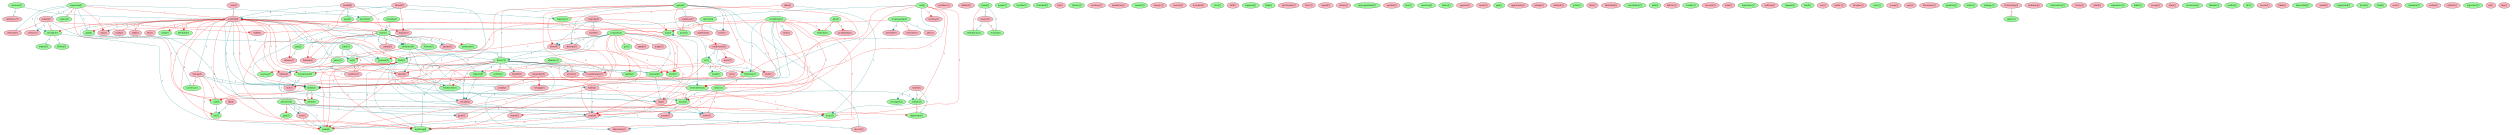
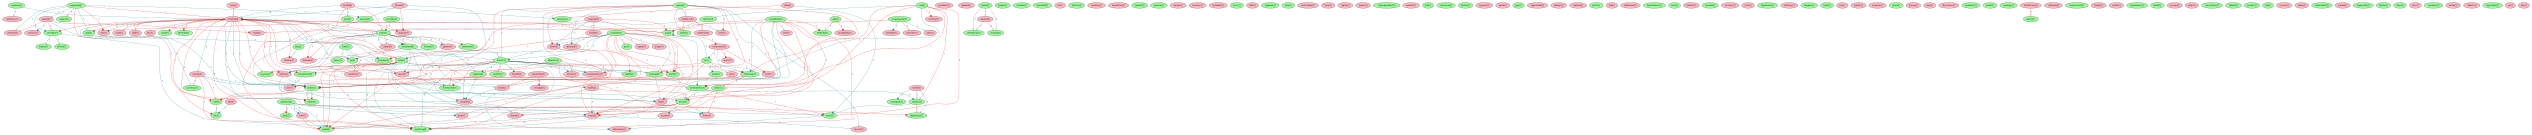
none -> (1159, 5)
